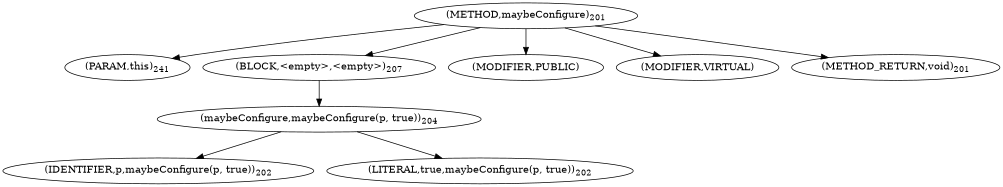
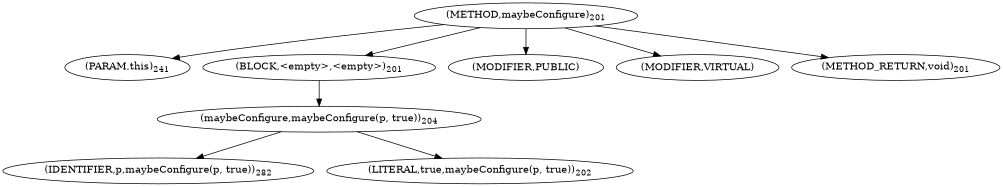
(395, 66) -> (395, 66)
(264, 170) -> (264, 170)
